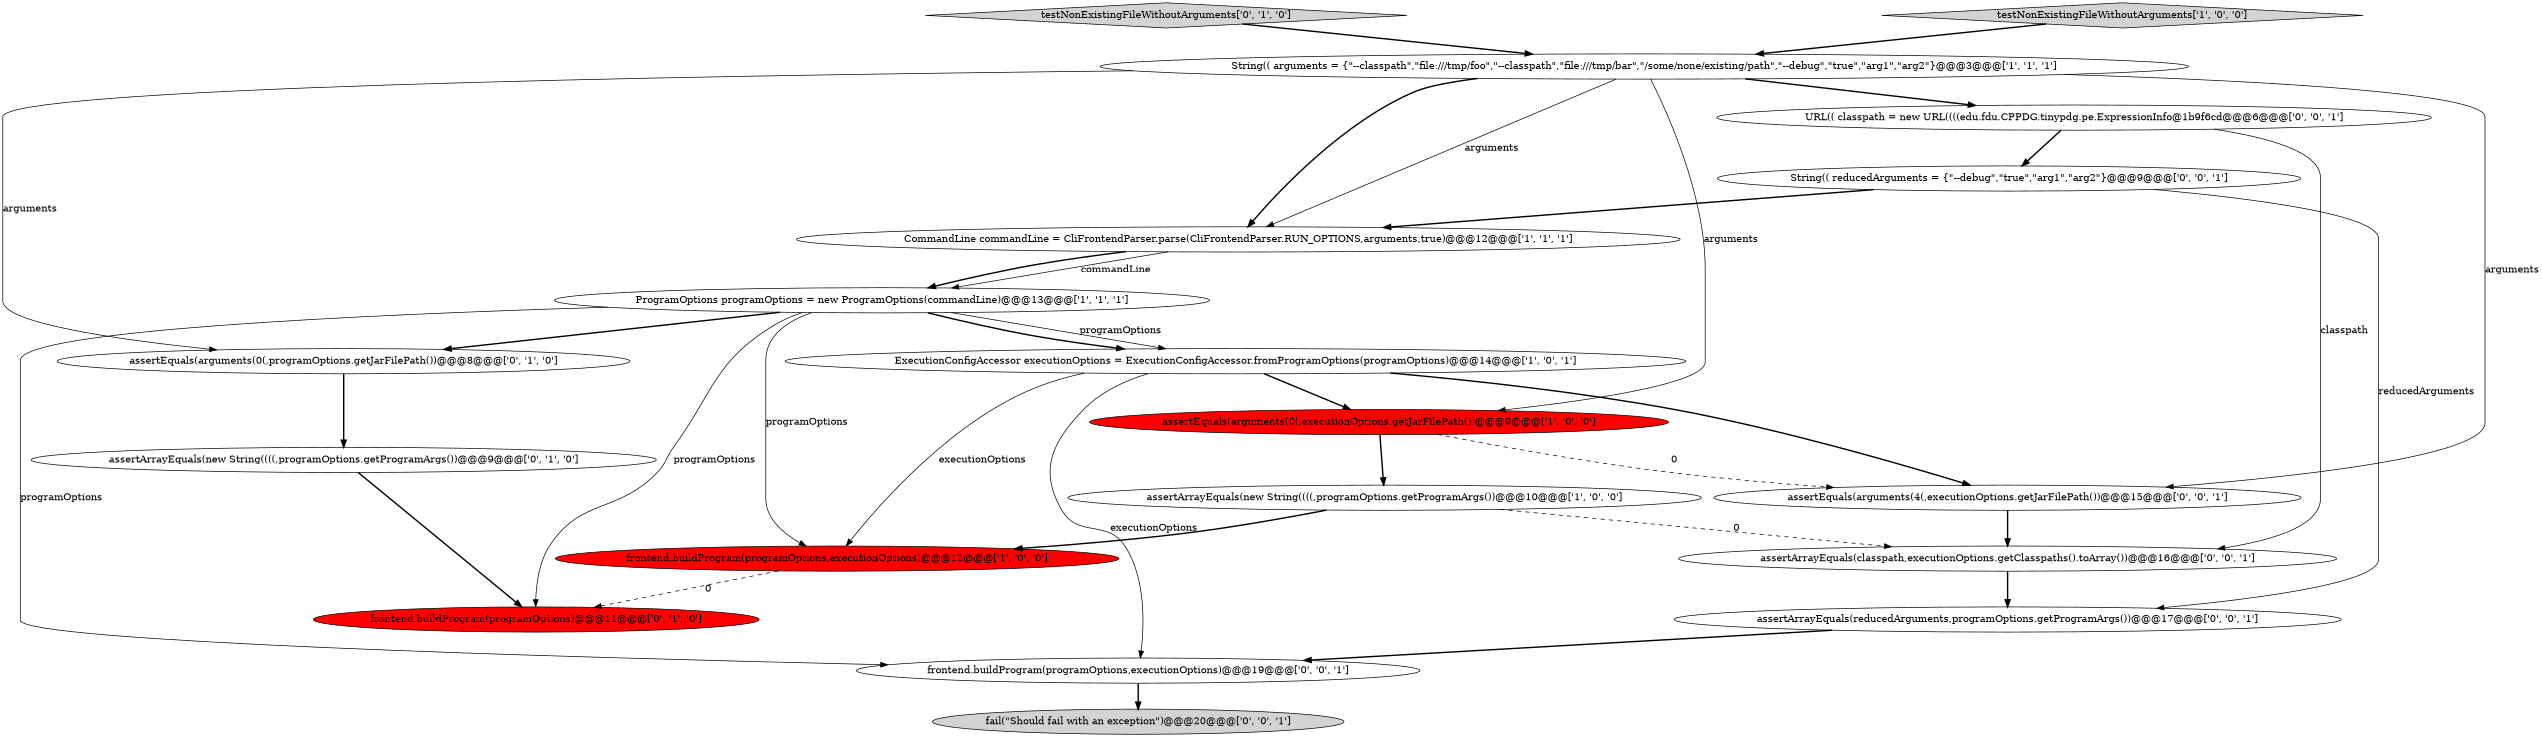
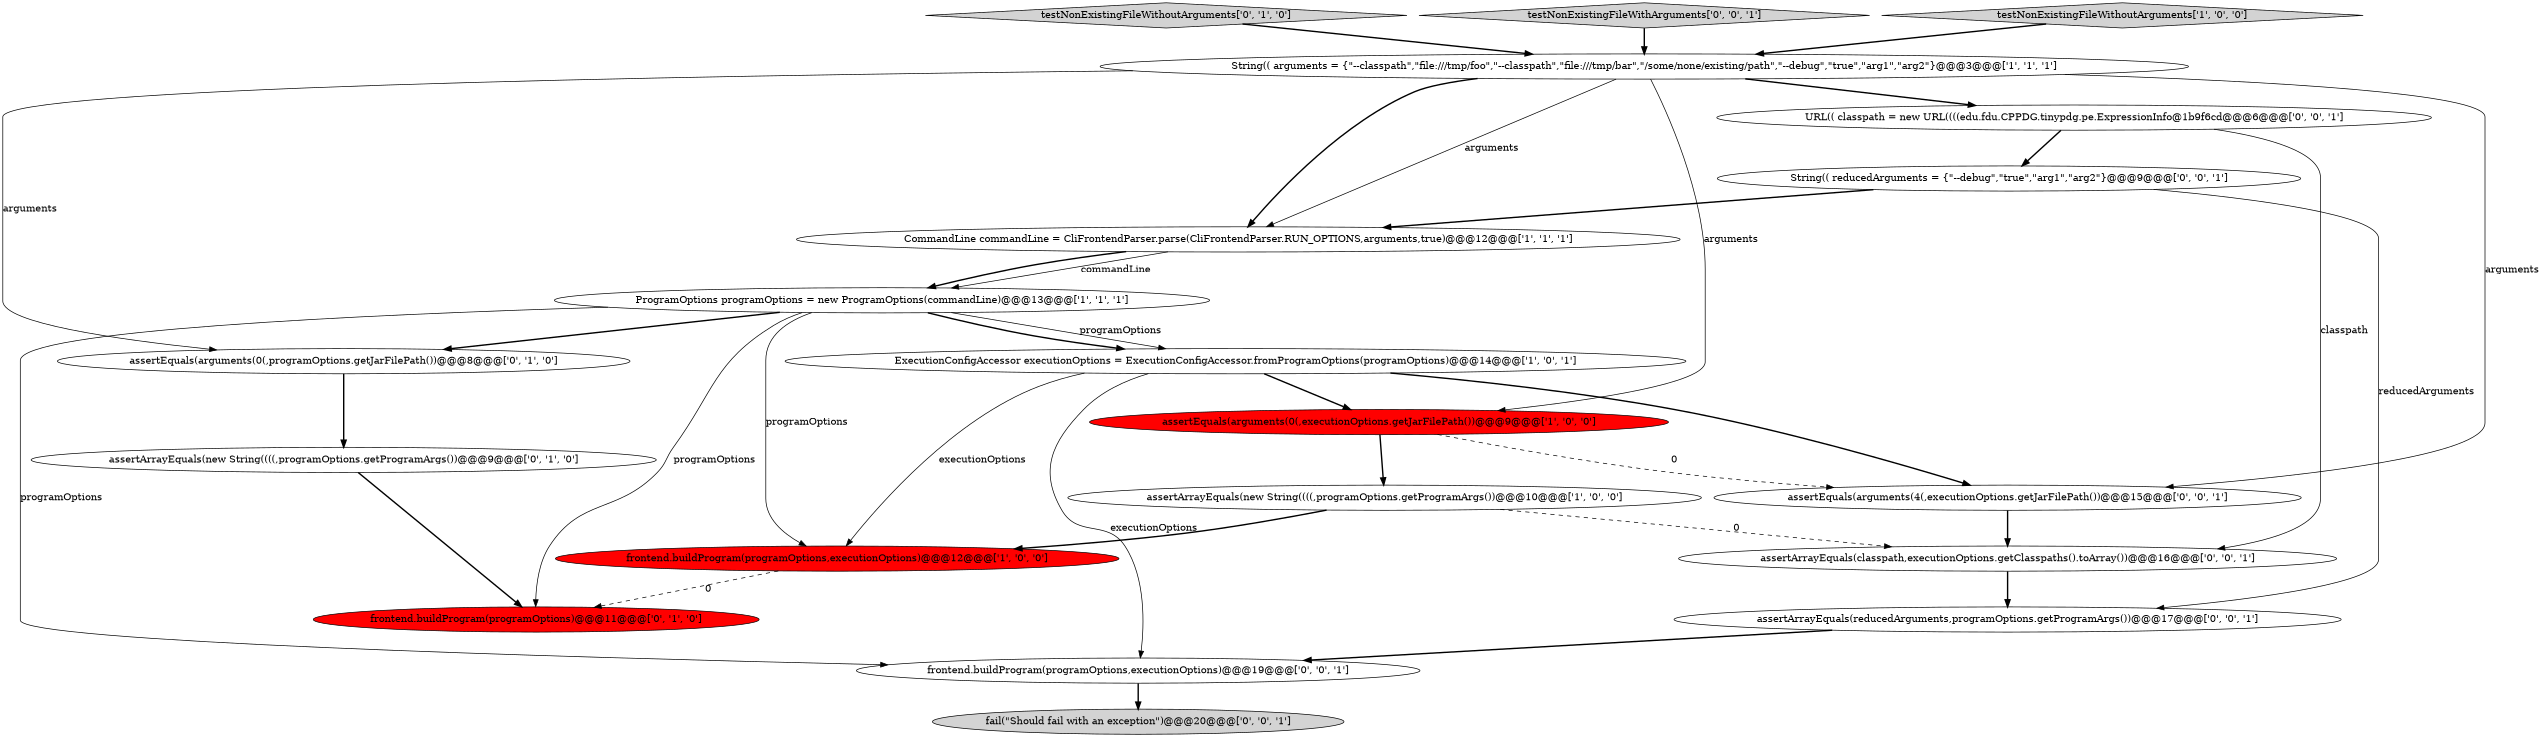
none -> (1644, 15)
